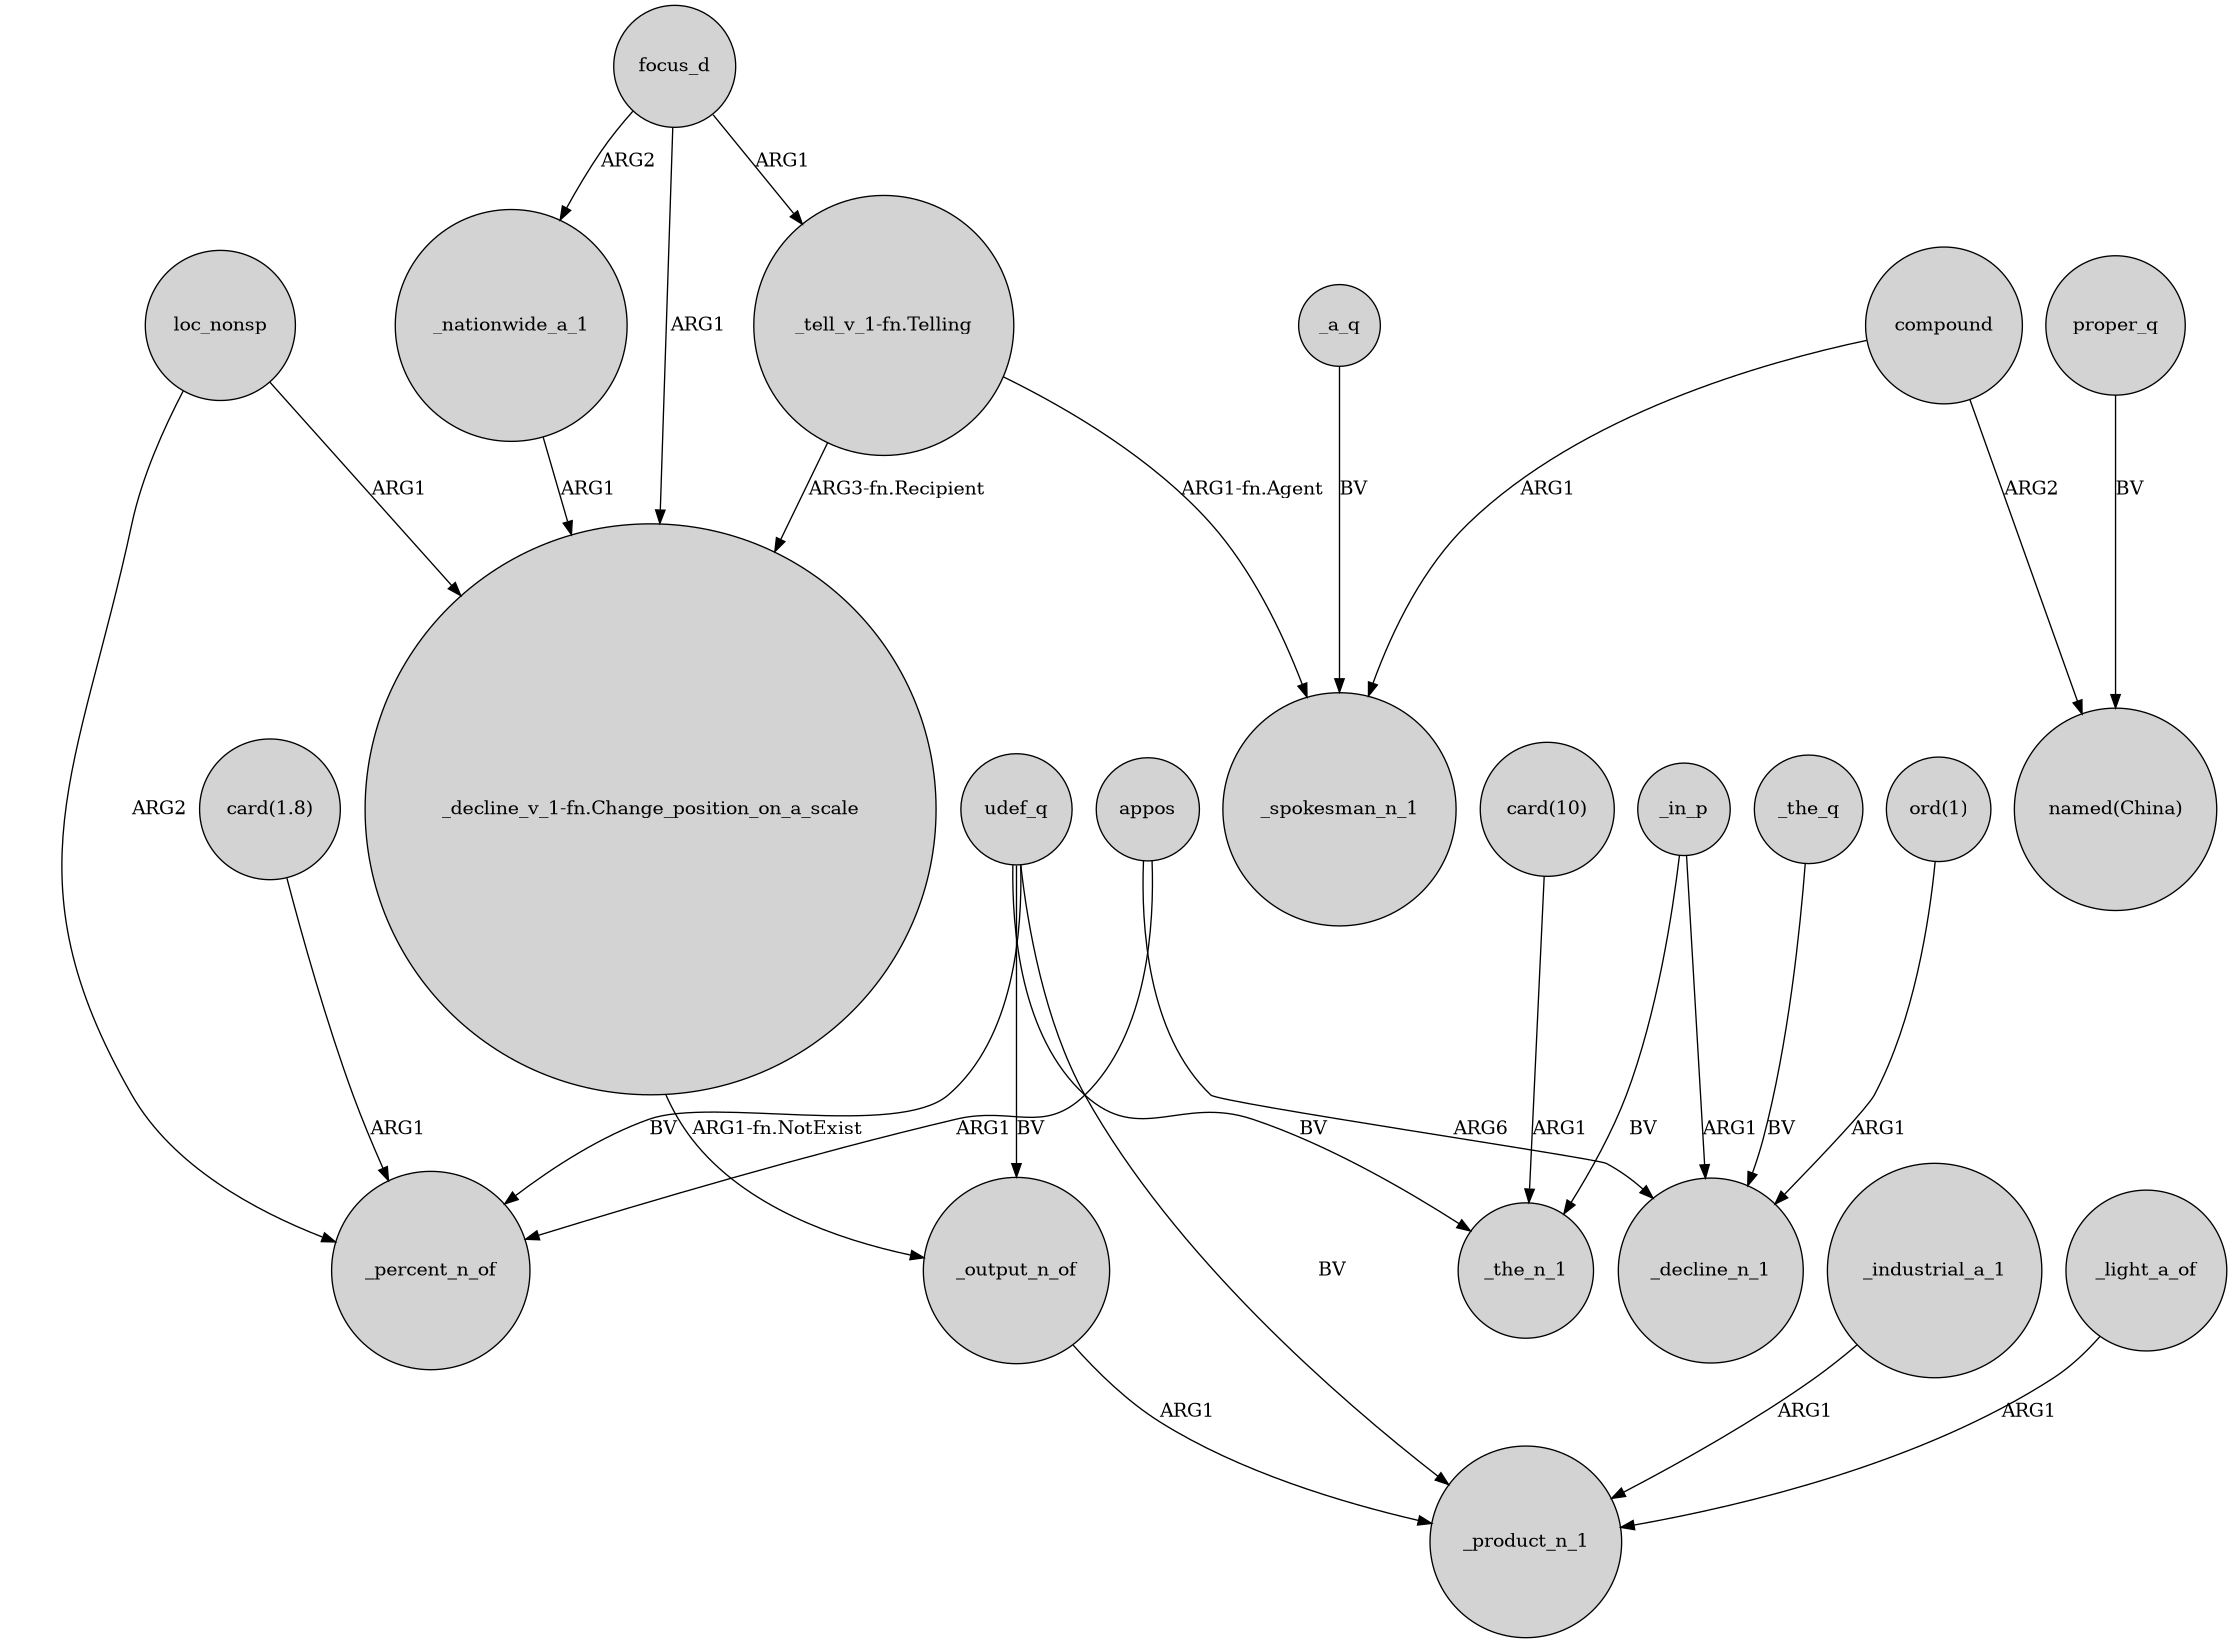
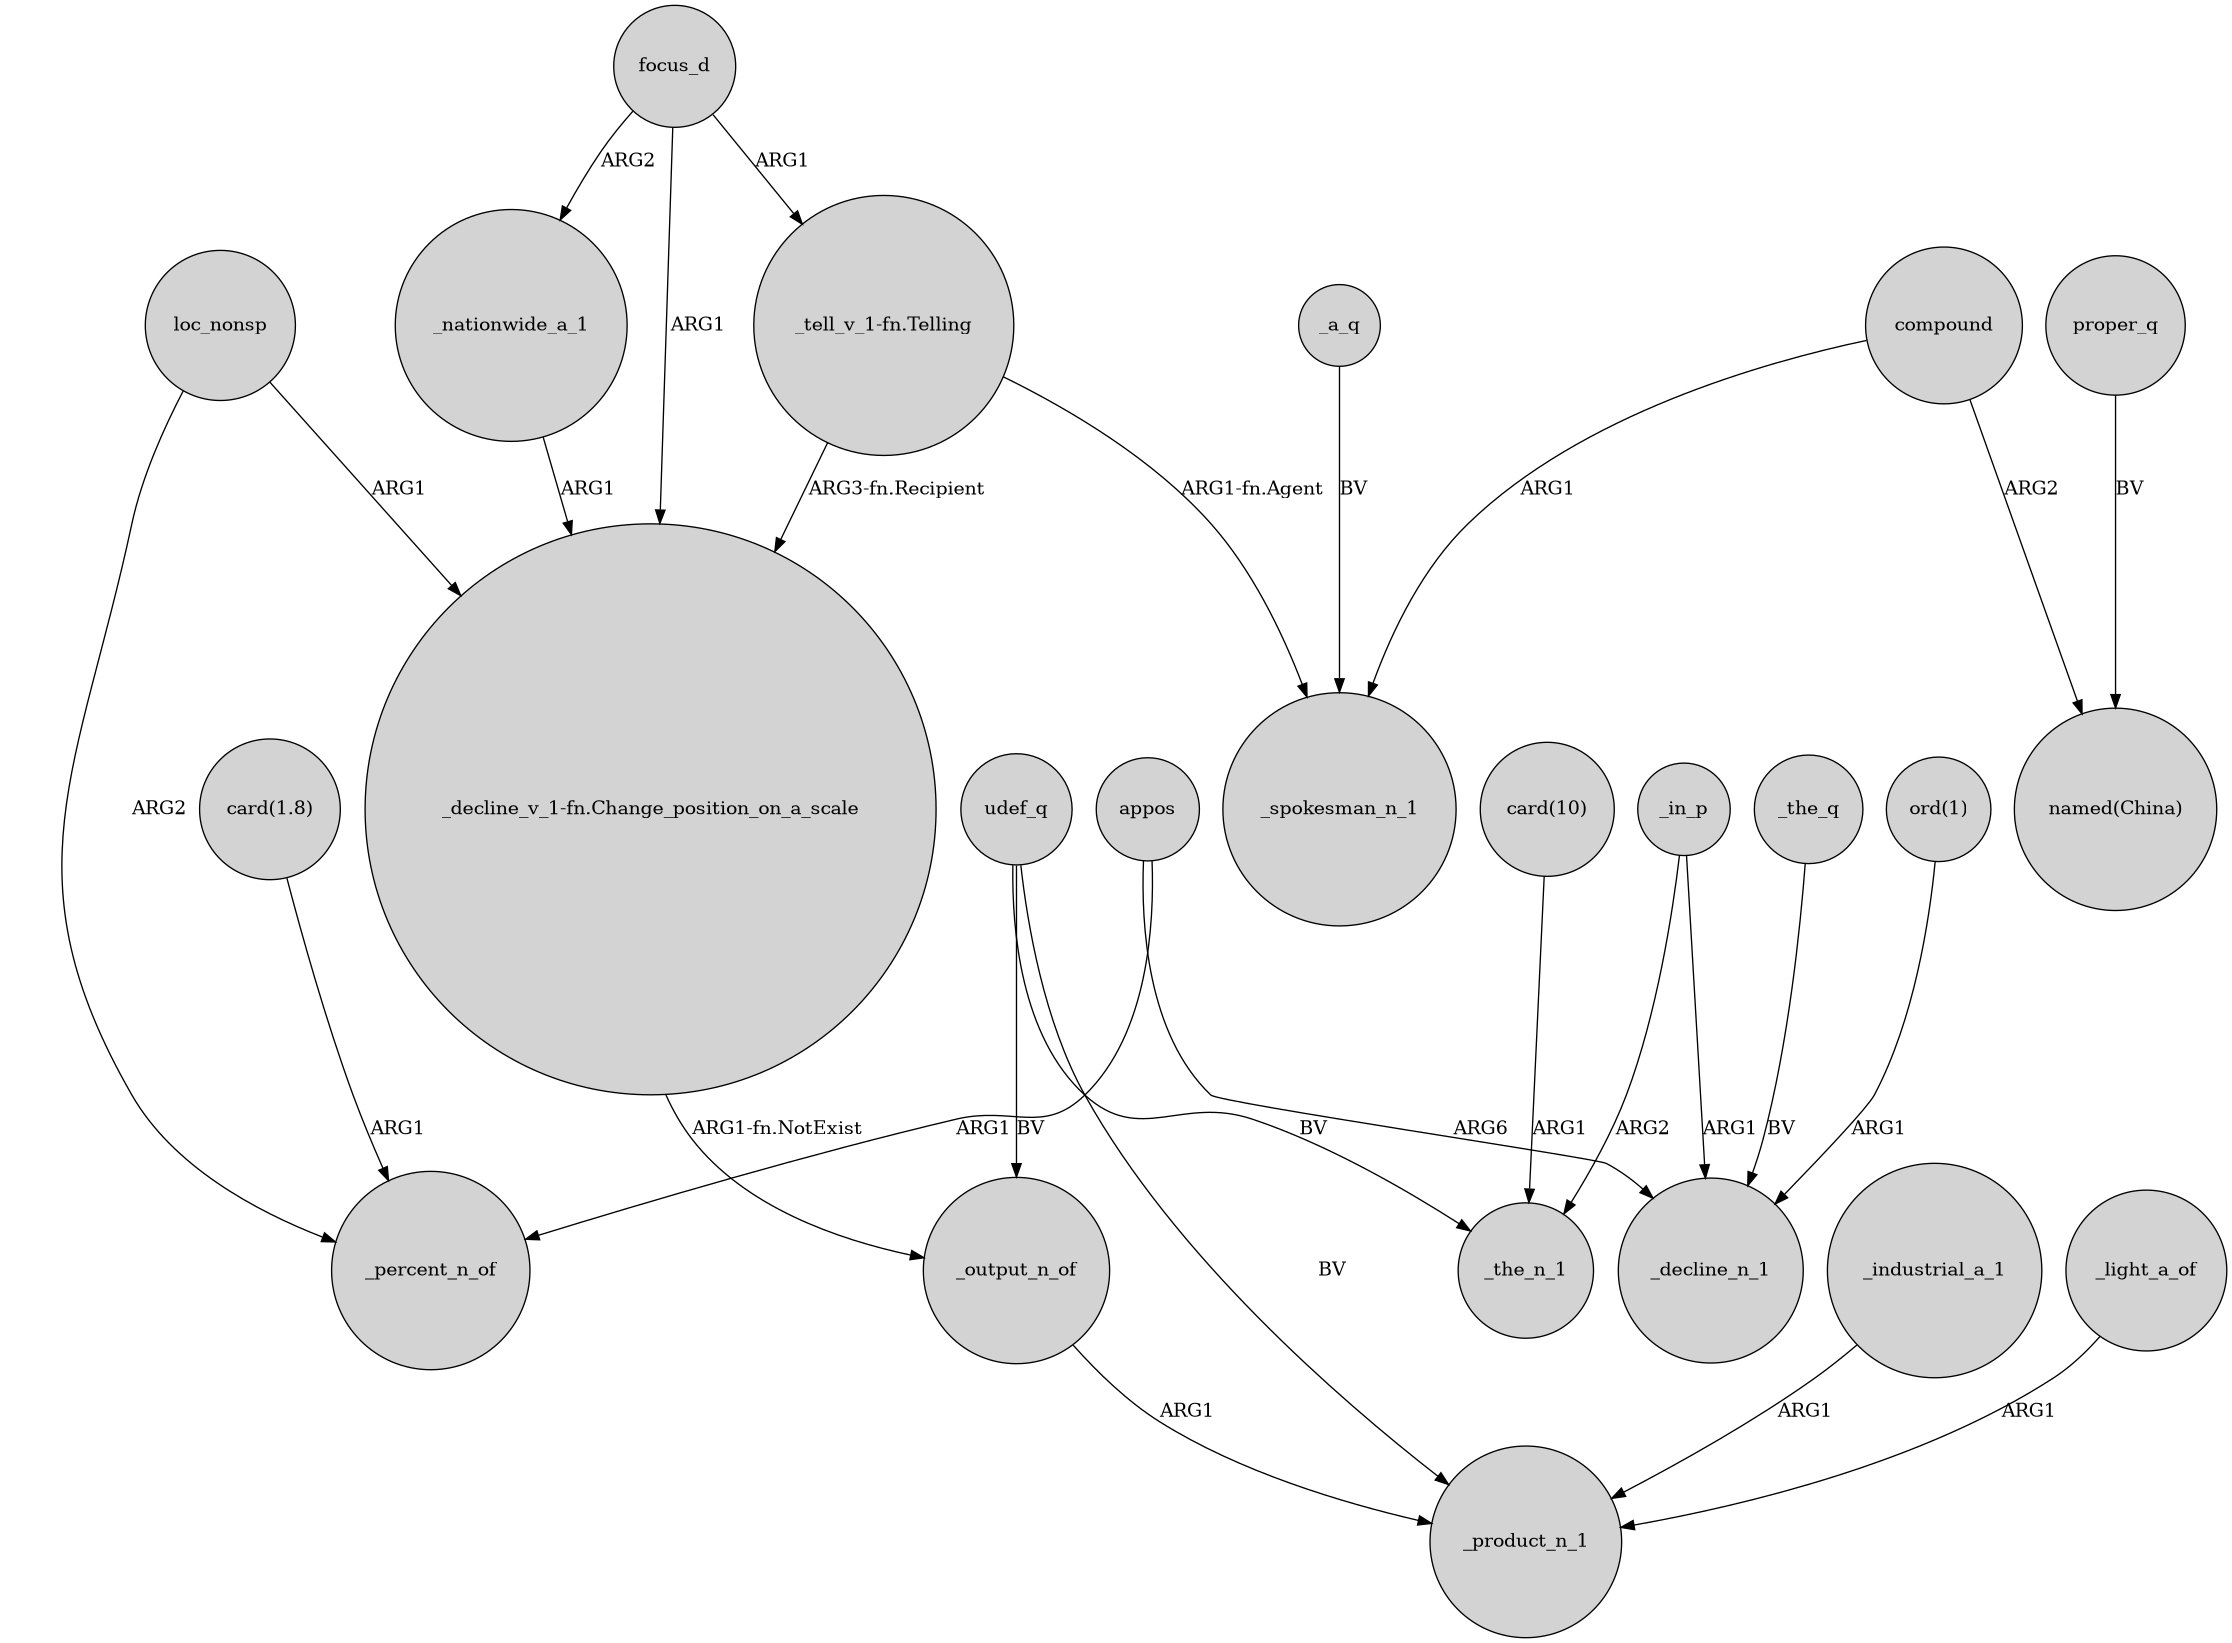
(847, 1116) -> none
(1643, 1129) -> (1643, 1129)
